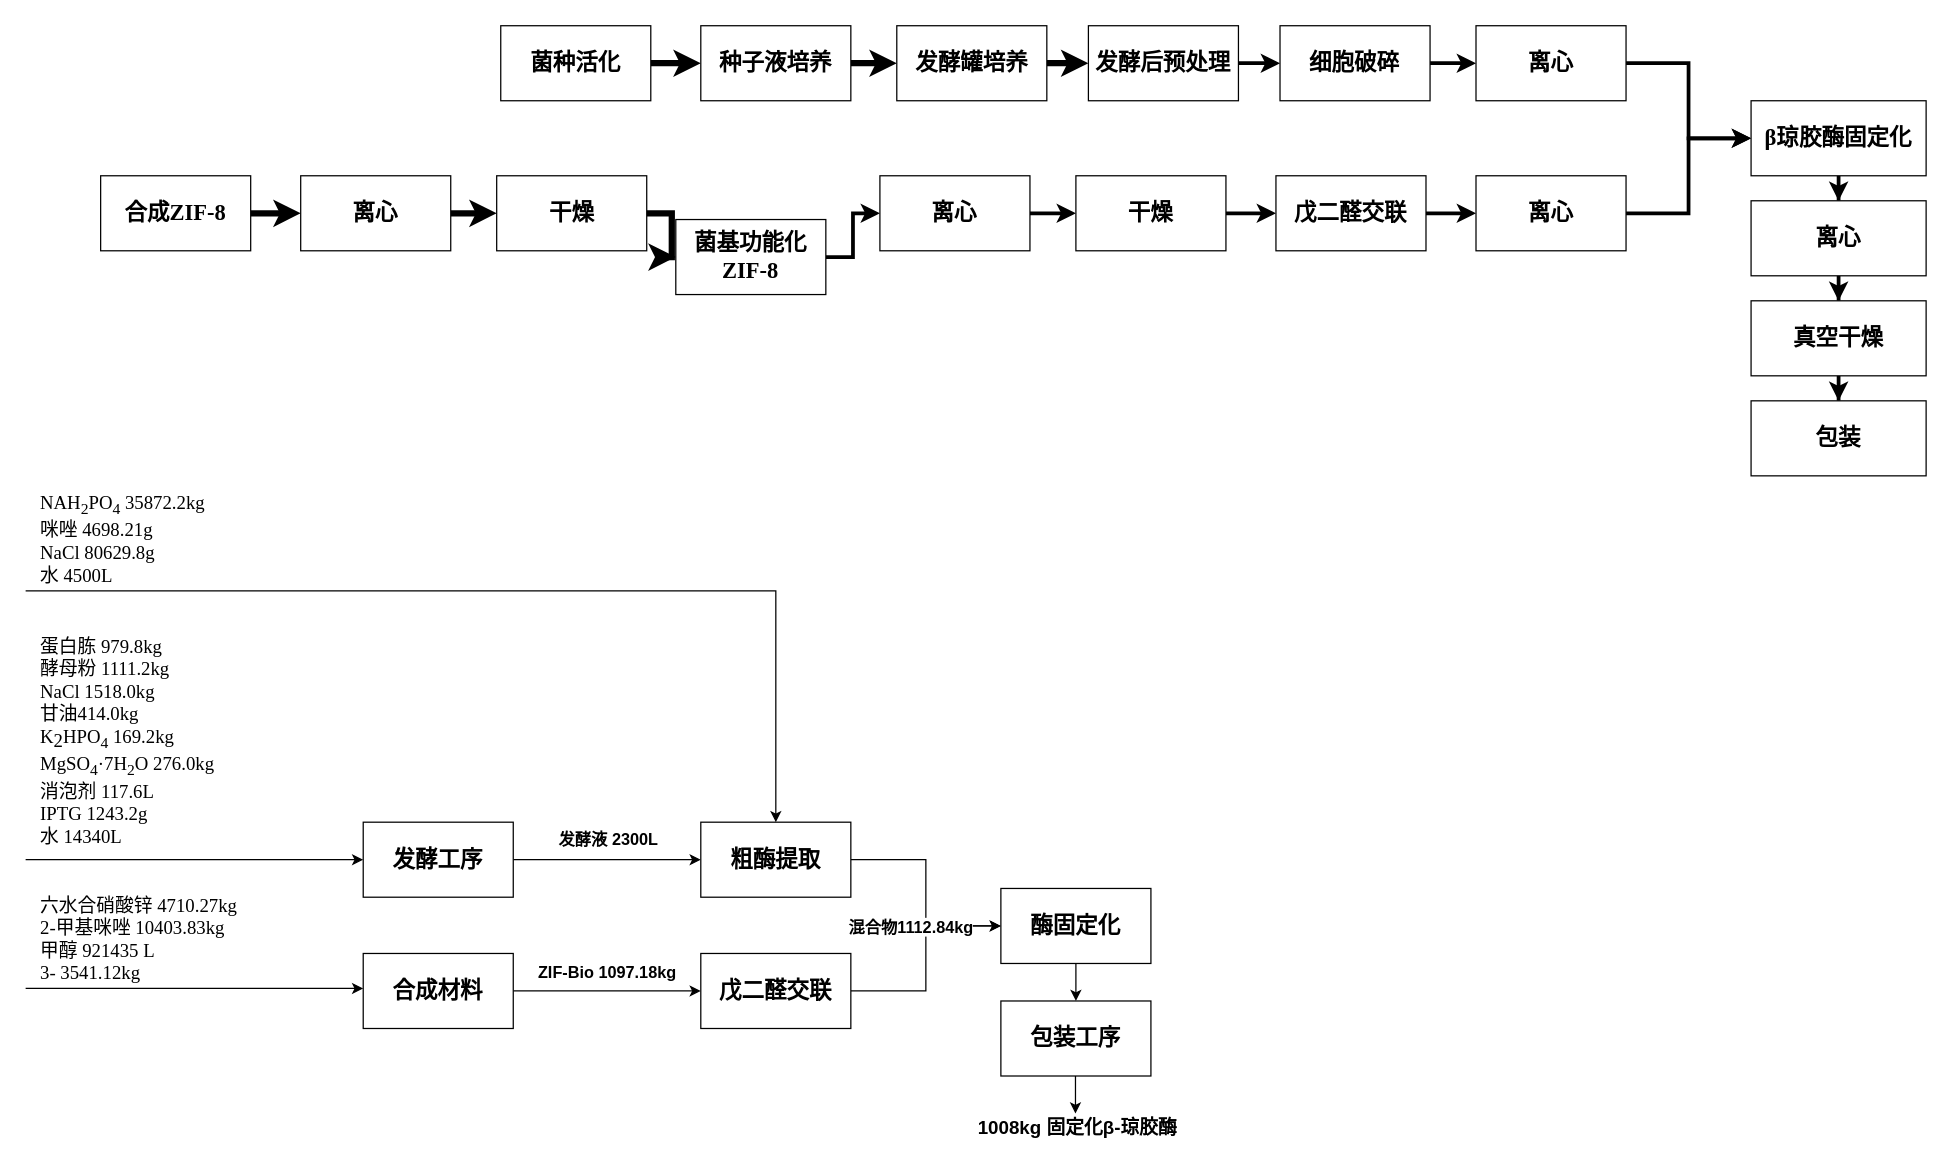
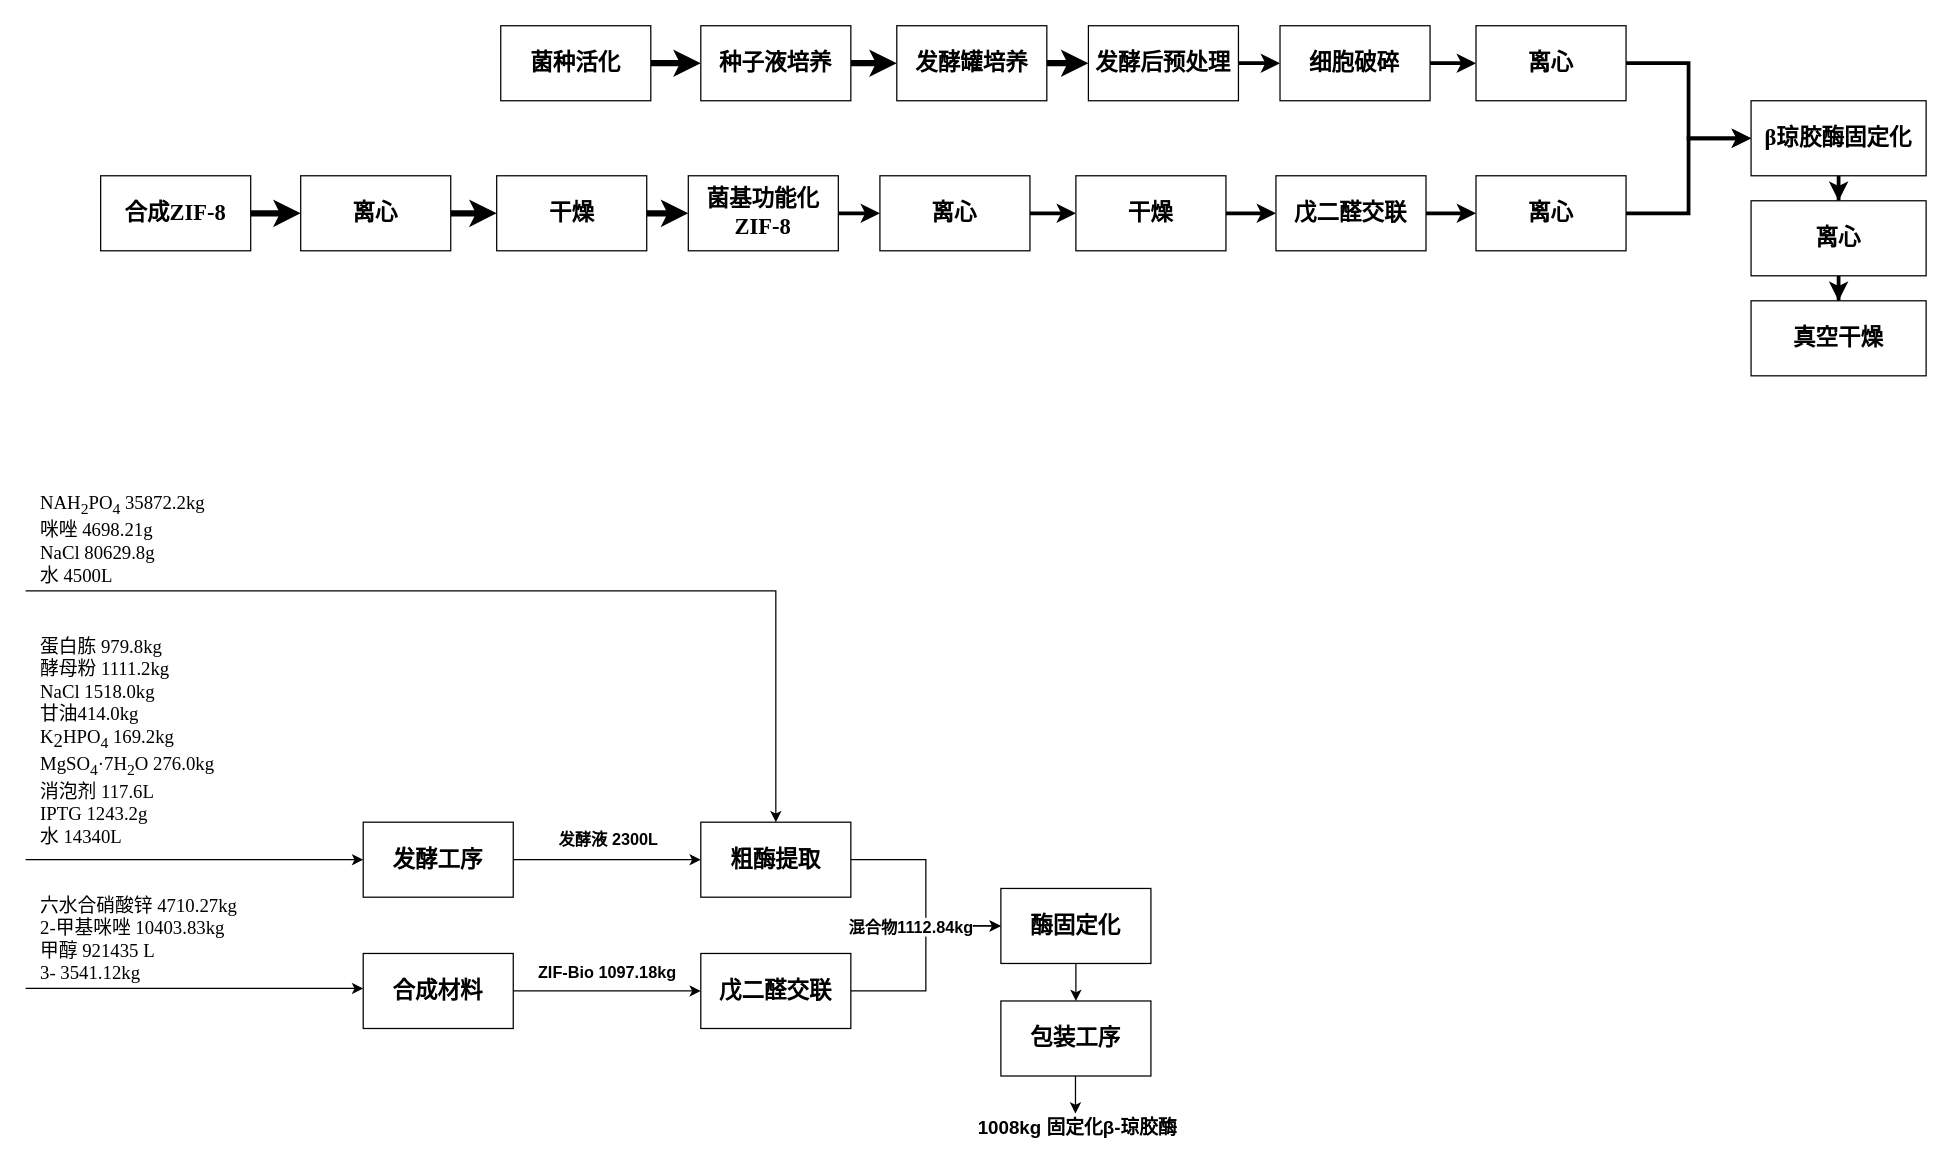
(751, 257) -> (763, 213)
(1838, 395) -> none
(1838, 438) -> none
